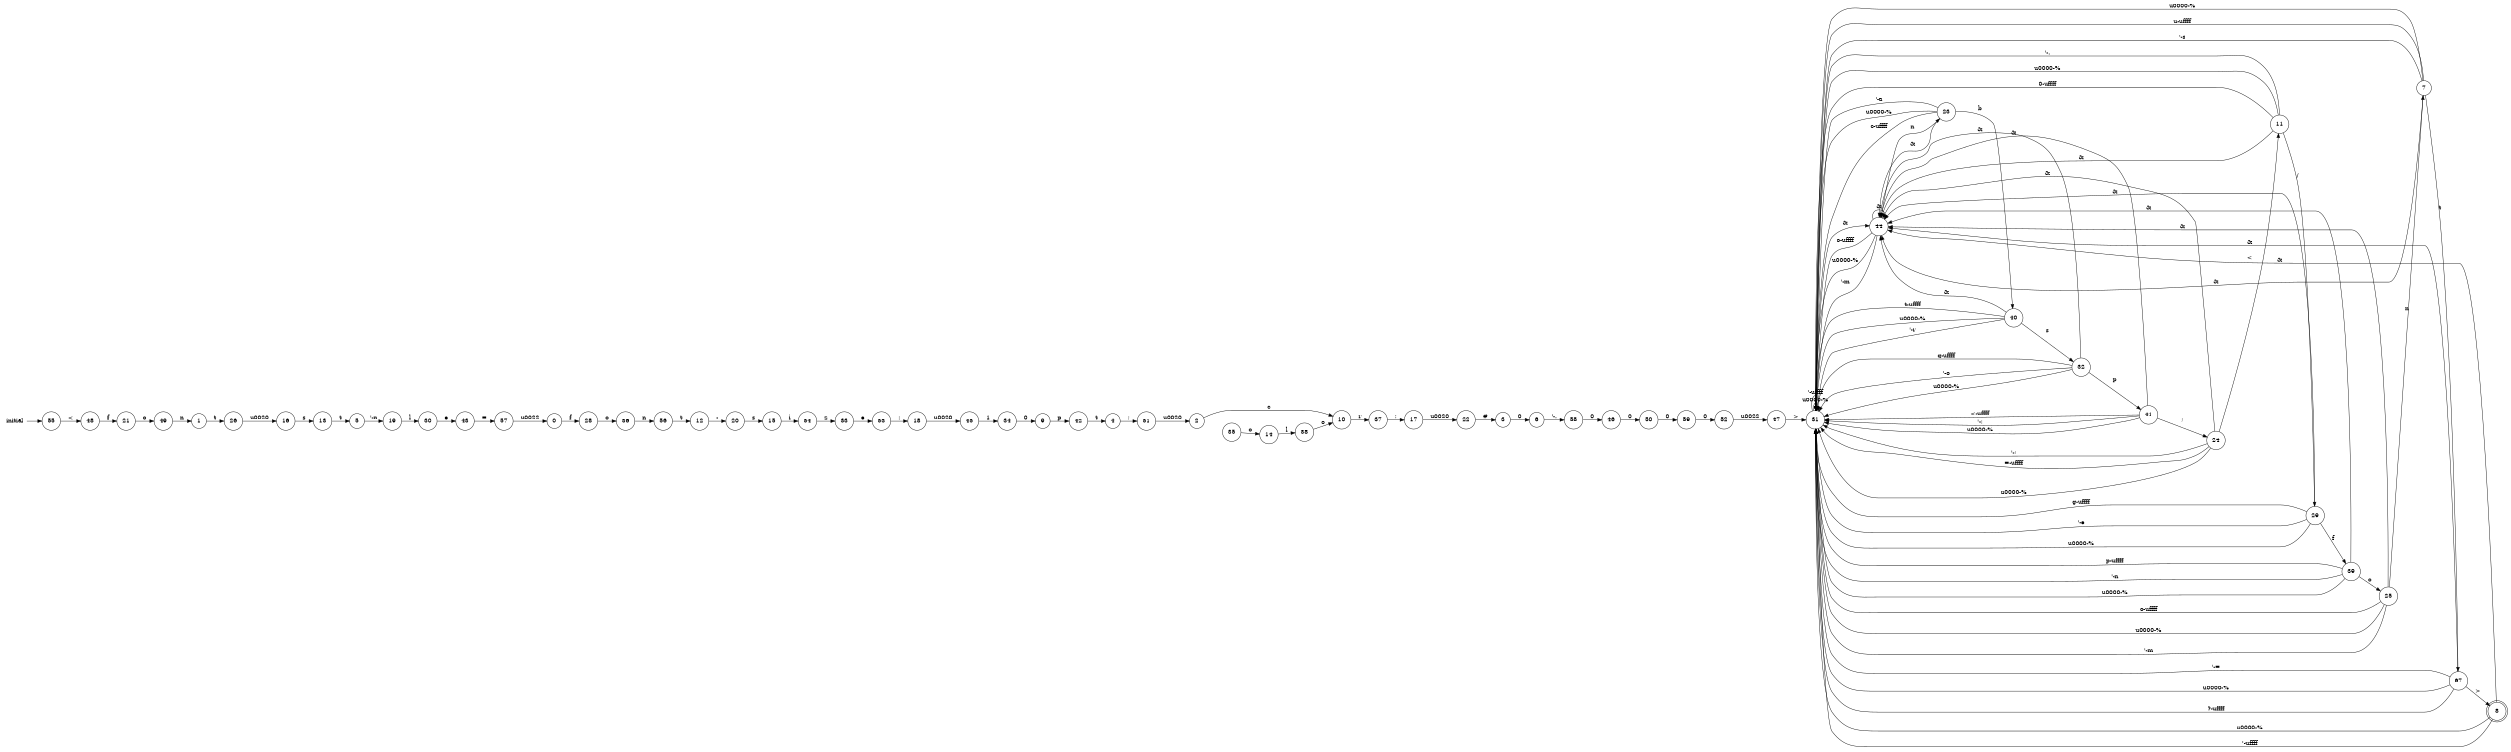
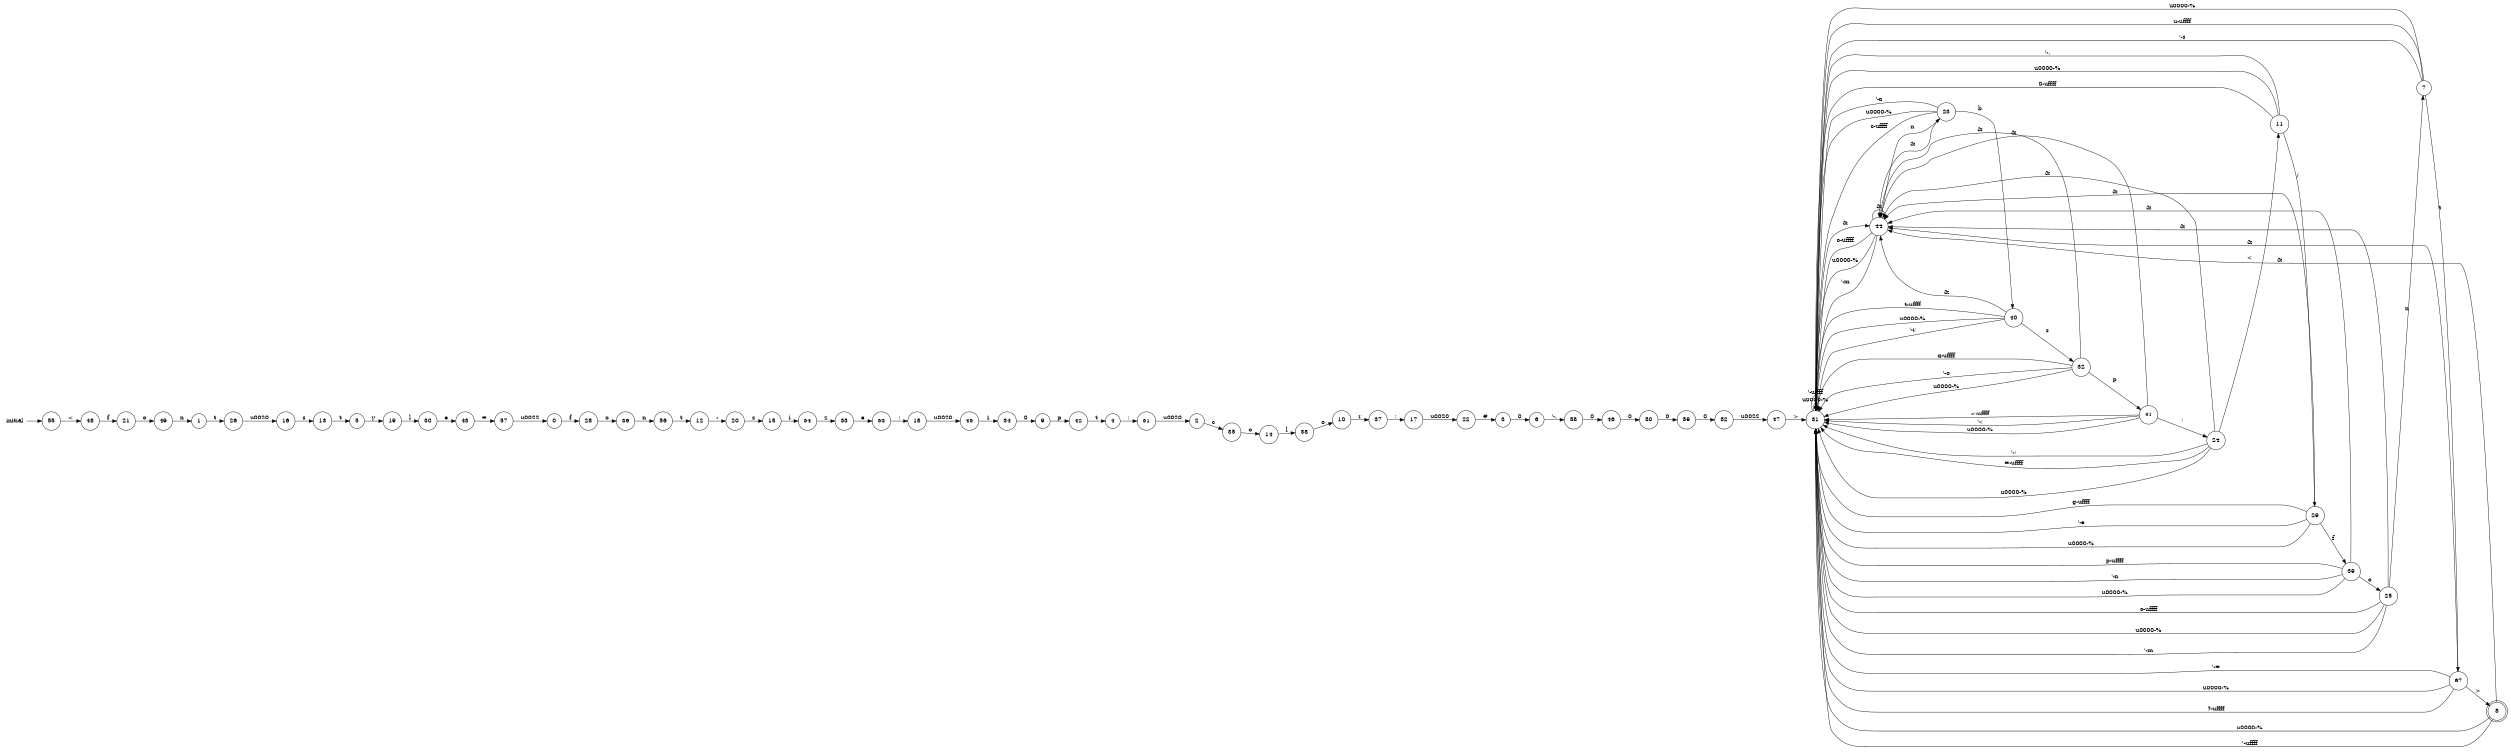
(2073, 161) -> none
(2224, 285) -> none
(1266, 410) -> (1211, 426)
(374, 418) -> (374, 418)
